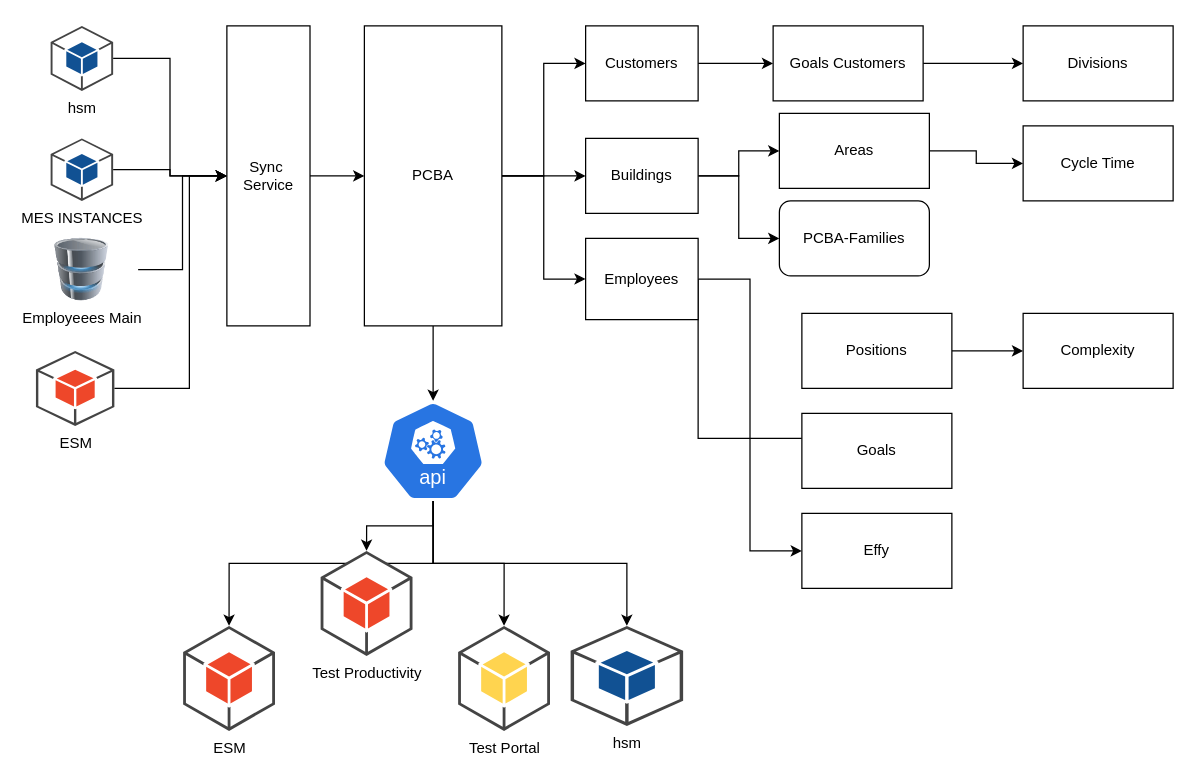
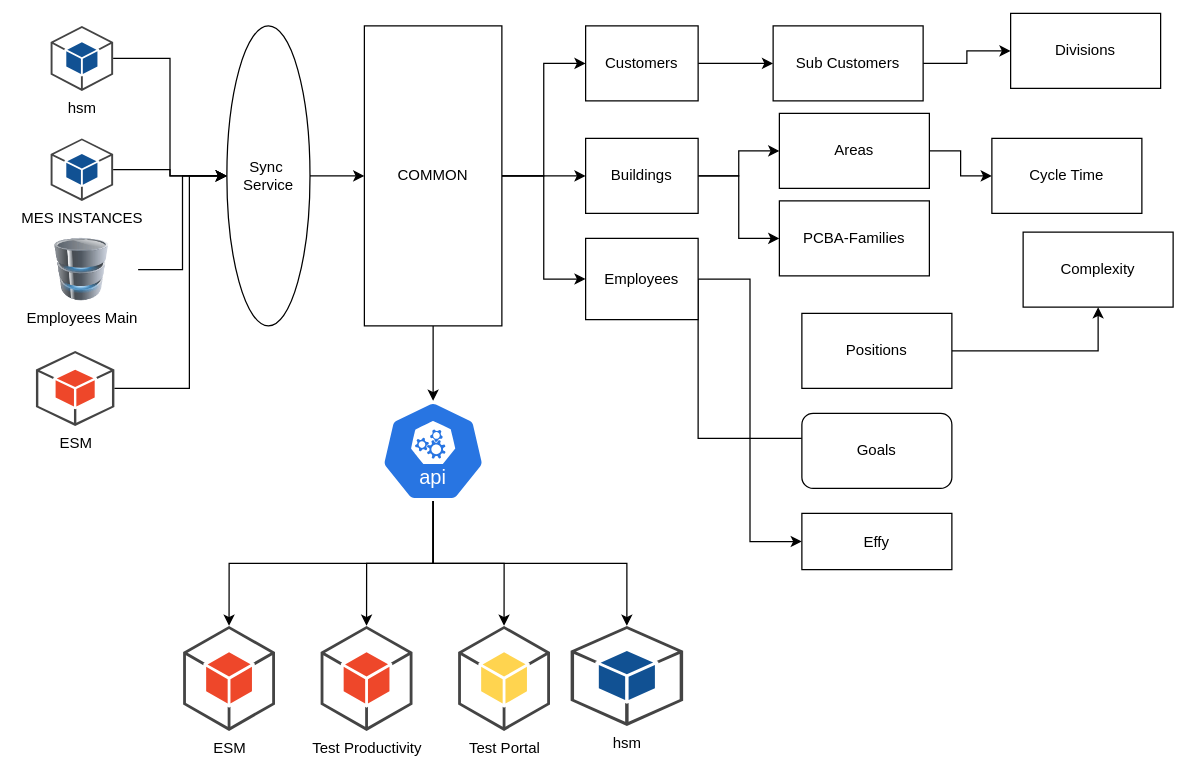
(848, 63) -> (848, 63)
(1098, 63) -> (1086, 51)
(1098, 163) -> (1067, 176)
(268, 176) -> (268, 176)
(433, 176) -> (433, 176)
(854, 238) -> (854, 238)
(83, 318) -> (83, 318)
(1098, 351) -> (1098, 269)
(877, 451) -> (877, 451)
(877, 551) -> (877, 541)
(367, 603) -> (367, 678)
